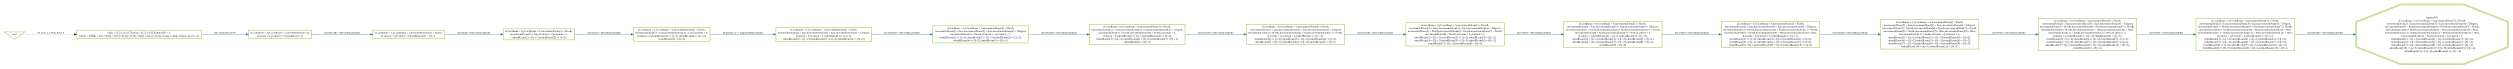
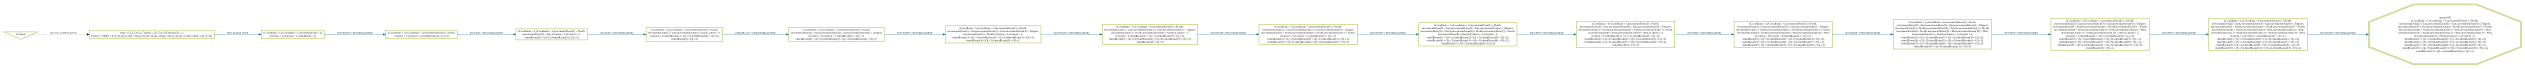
(14, 34) -> (21, 34)
